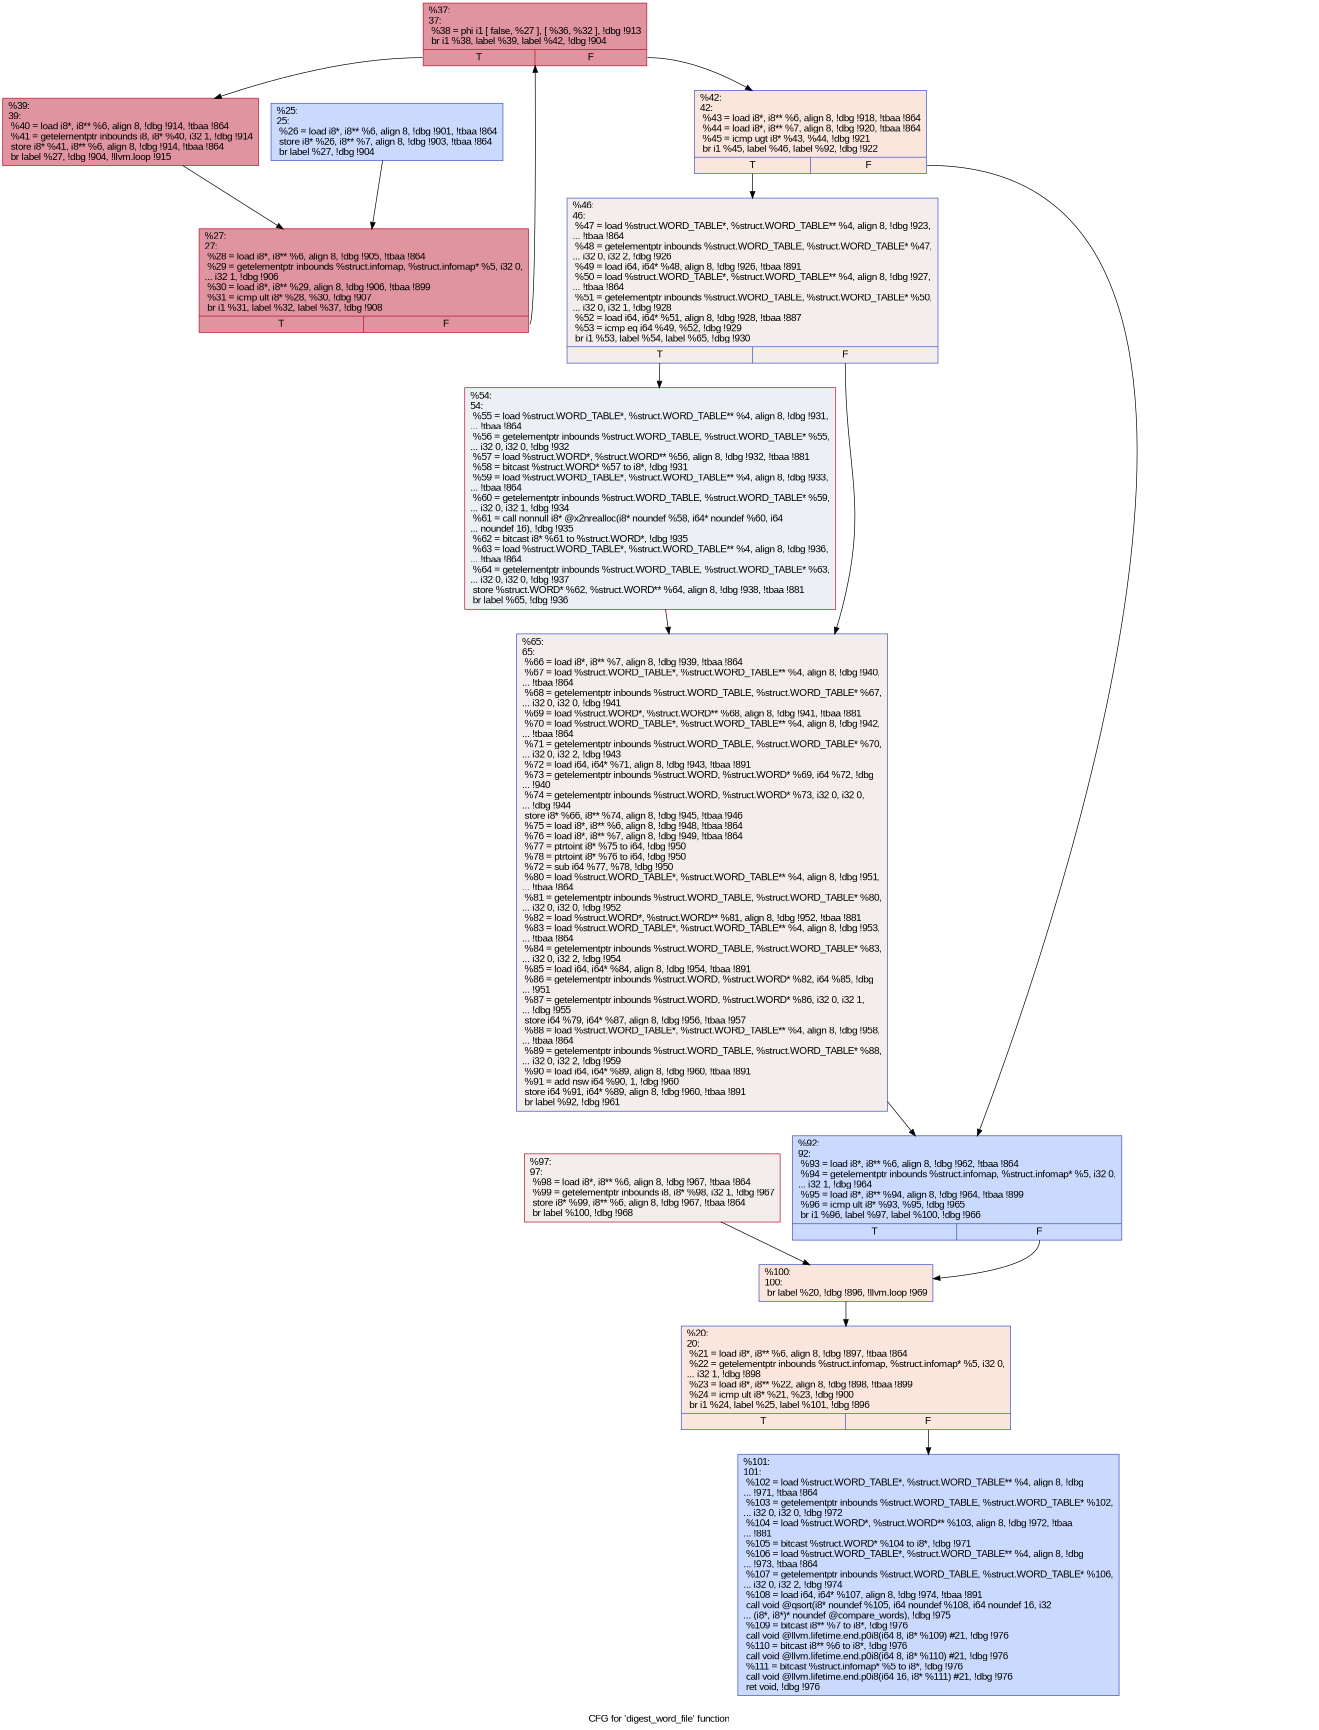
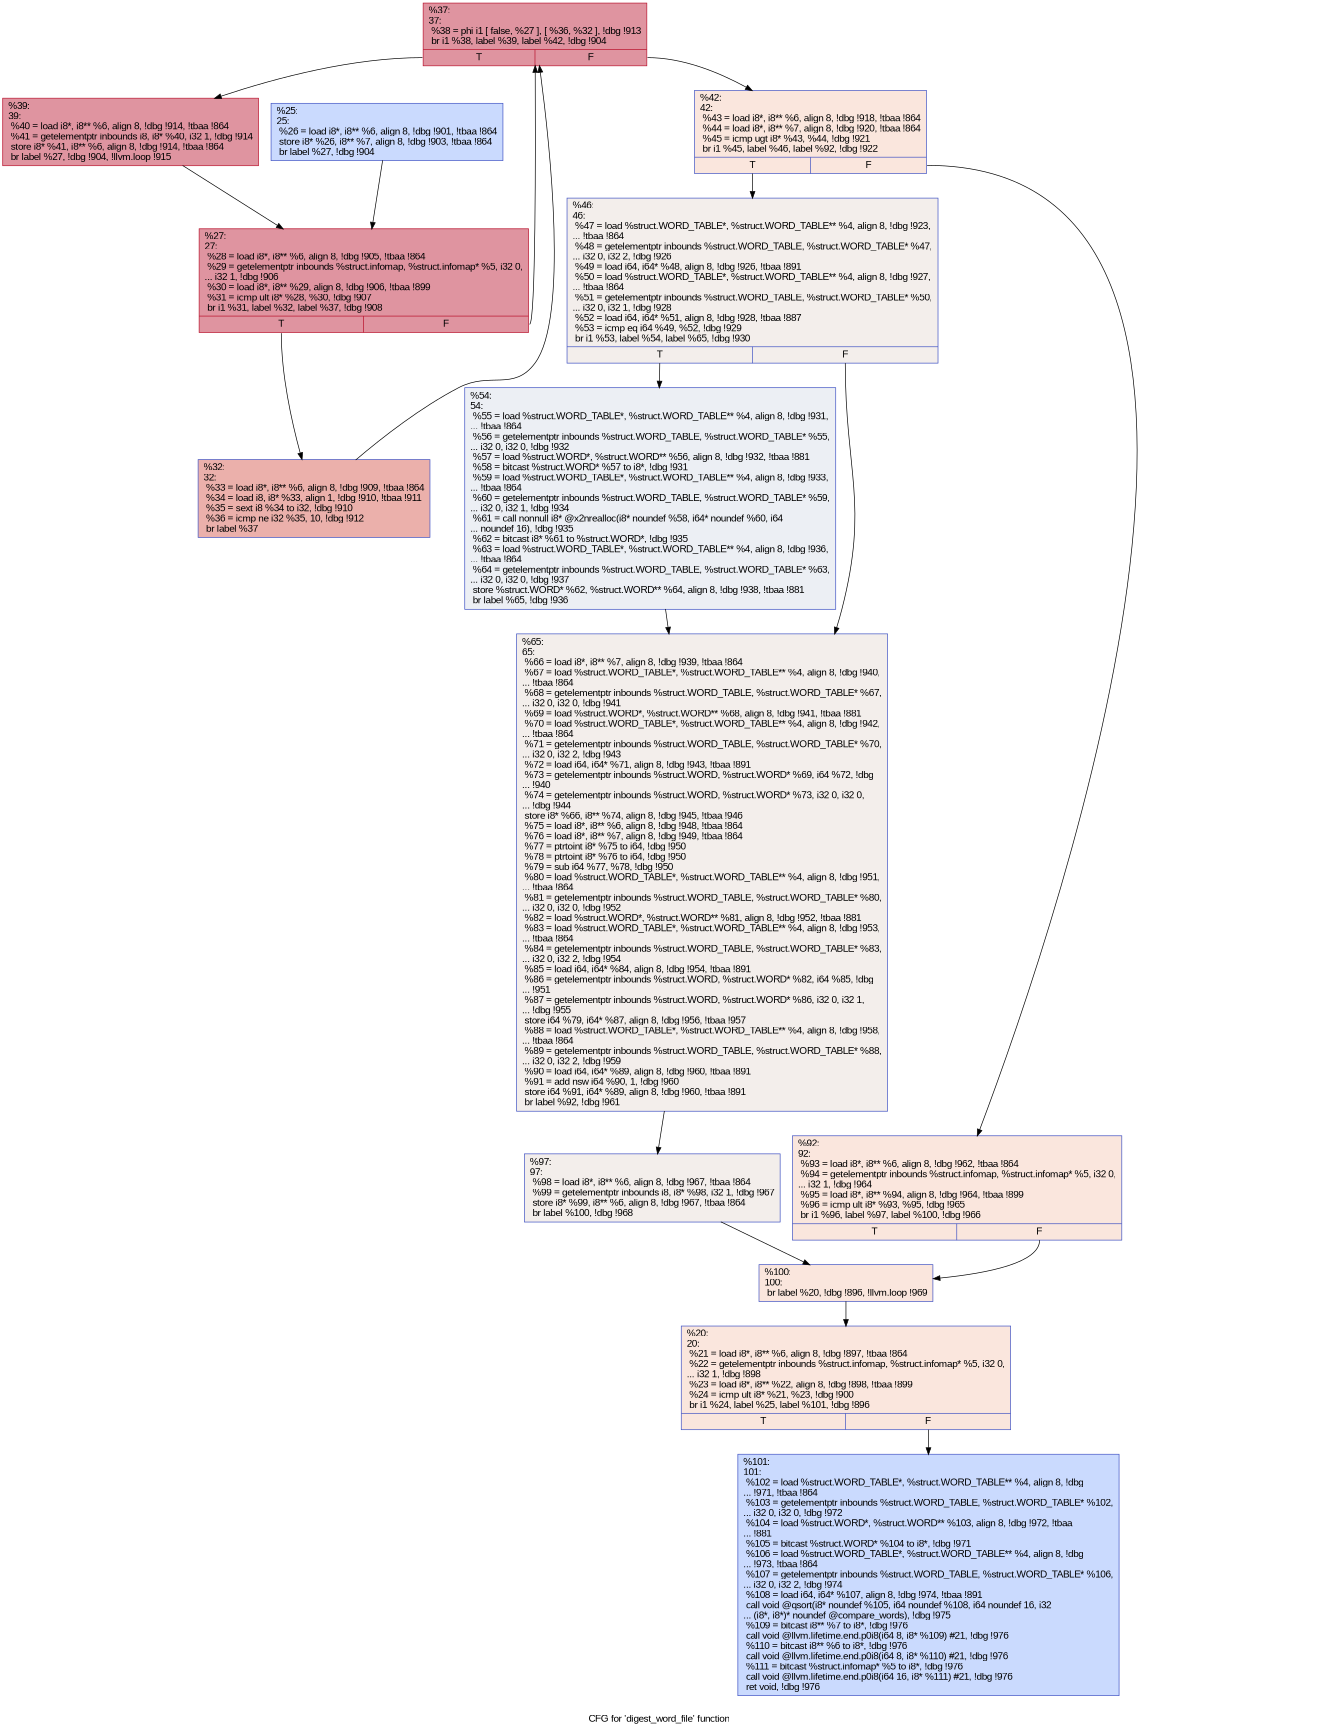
none -> (314, 499)
(650, 499) -> (650, 499)
(598, 867) -> (598, 867)
(899, 1116) -> (661, 1129)
(652, 1188) -> (652, 1188)
(957, 1188) -> (957, 1188)
